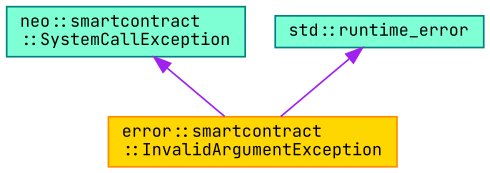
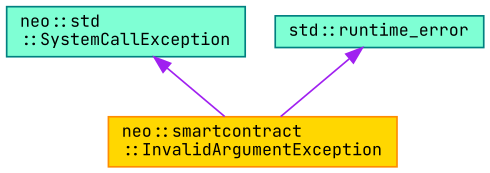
(126, 32) -> (126, 32)
(253, 142) -> (253, 142)
